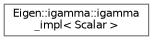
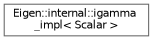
(76, 20) -> (76, 20)
